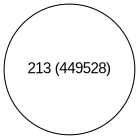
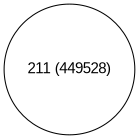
(69, 69) -> (69, 69)
